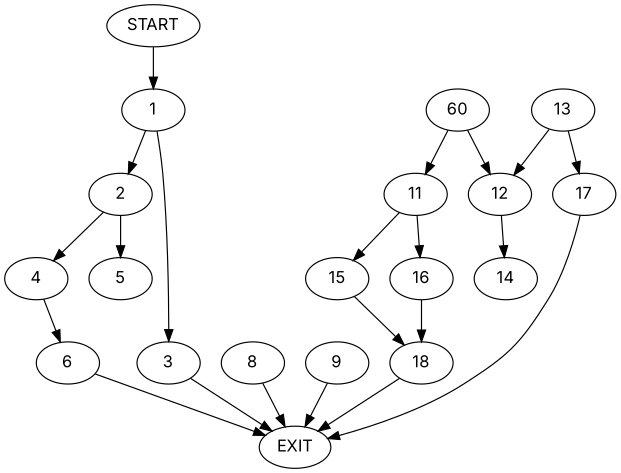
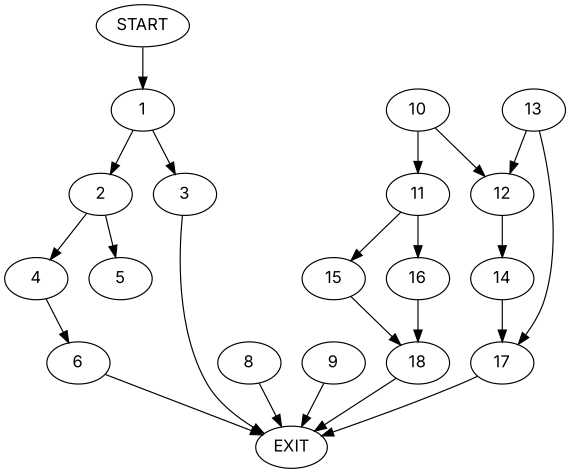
(458, 110) -> (418, 110)
none -> (502, 315)
